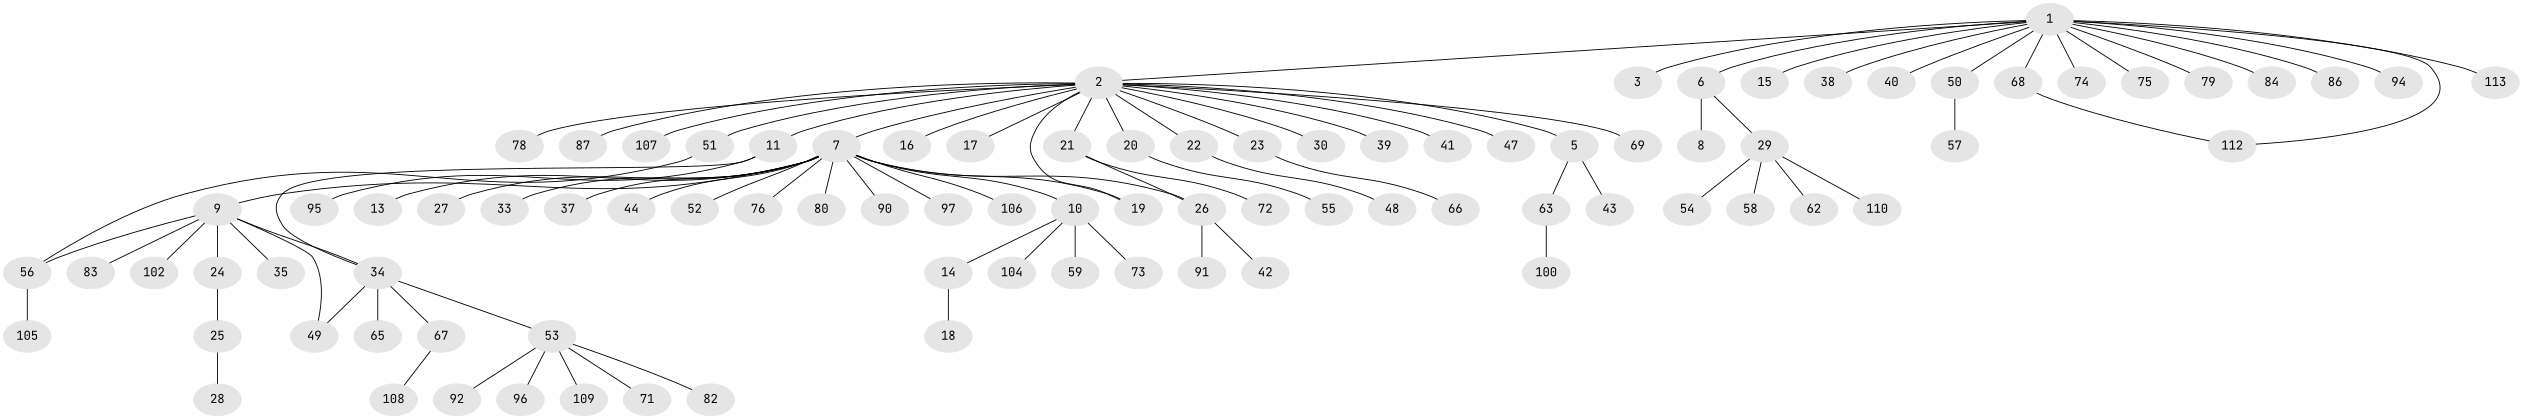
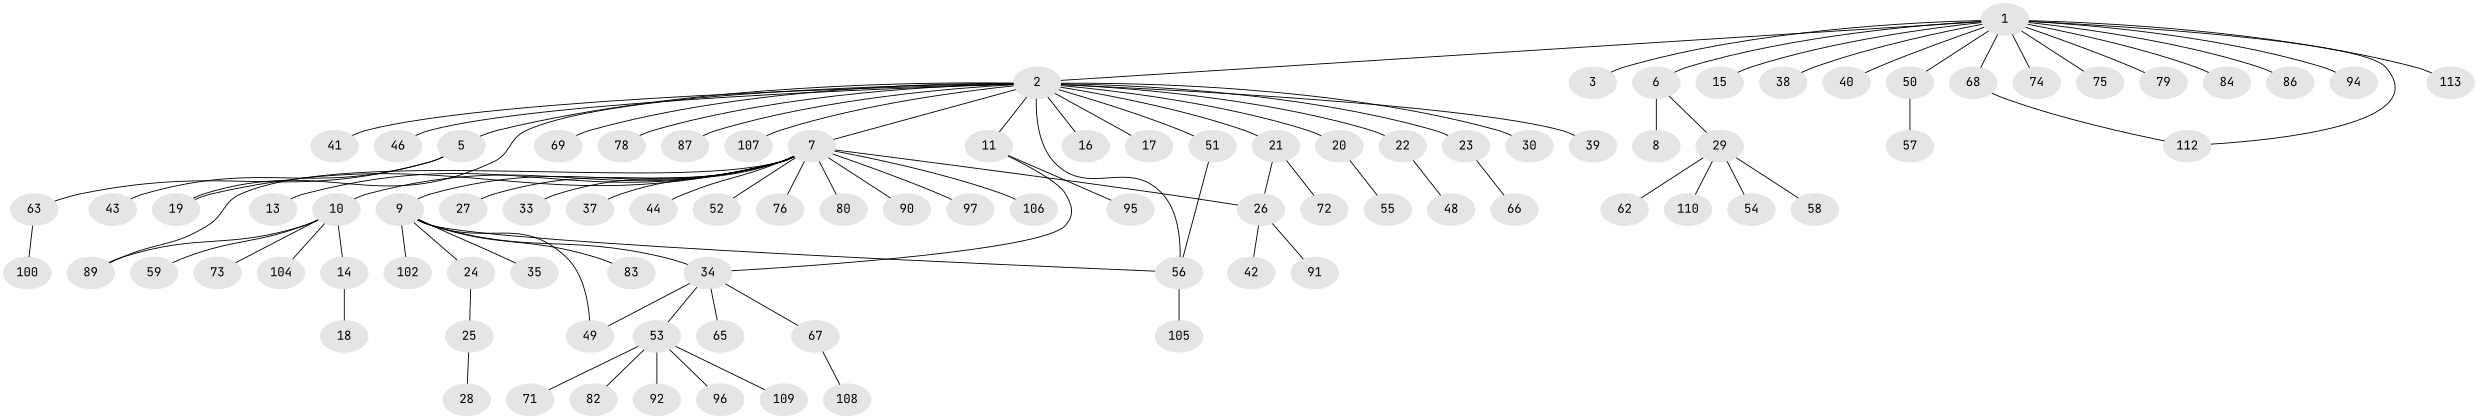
(1511, 146) -> (398, 146)
none -> (1108, 178)
none -> (91, 273)
